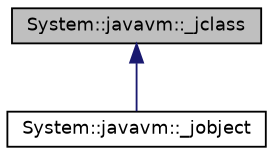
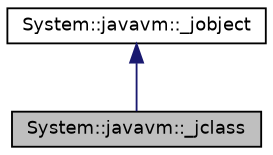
(137, 87) -> (137, 87)
